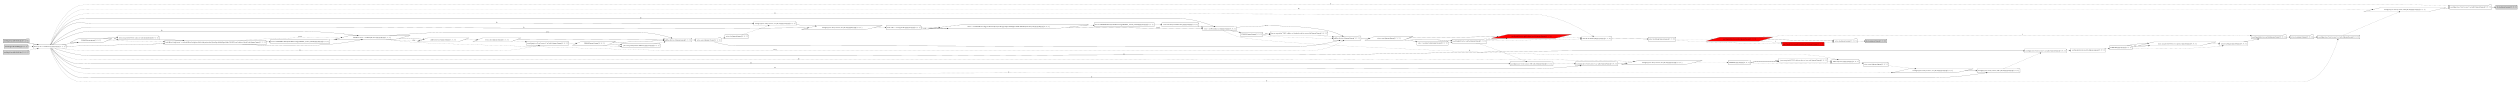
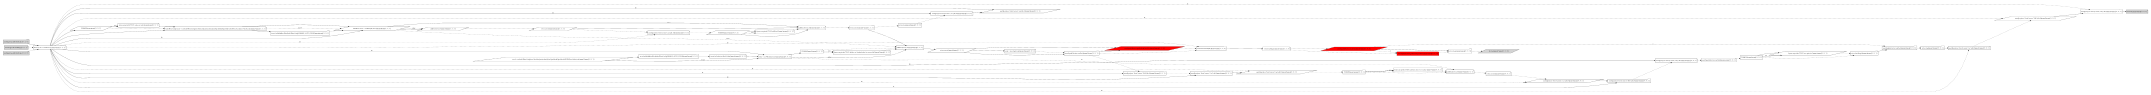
(904, 28) -> none
(1876, 41) -> (1499, 51)
